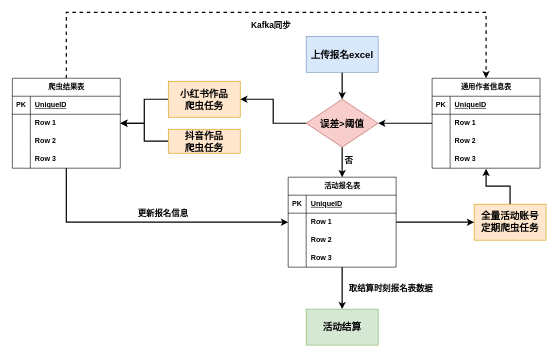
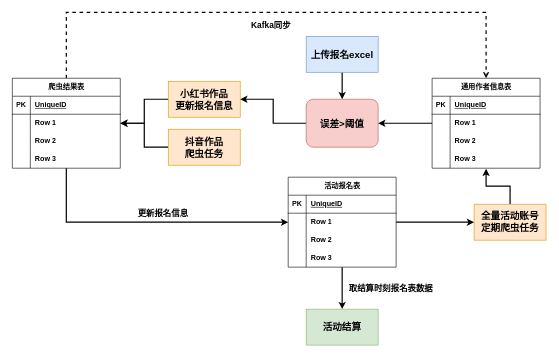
(486, 71) -> (486, 72)
(204, 99) -> (204, 99)
(342, 123) -> (342, 123)
(204, 141) -> (204, 147)
(342, 159) -> none
